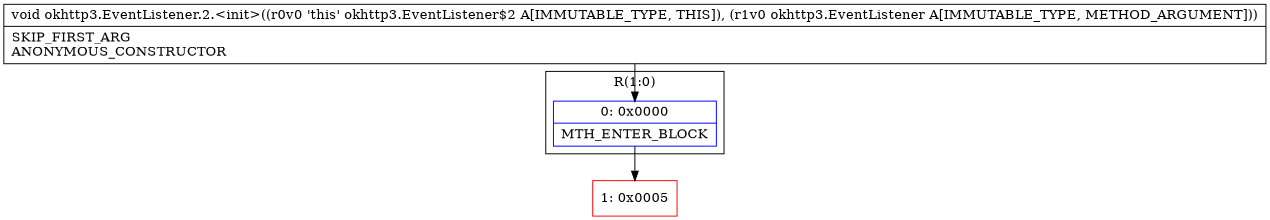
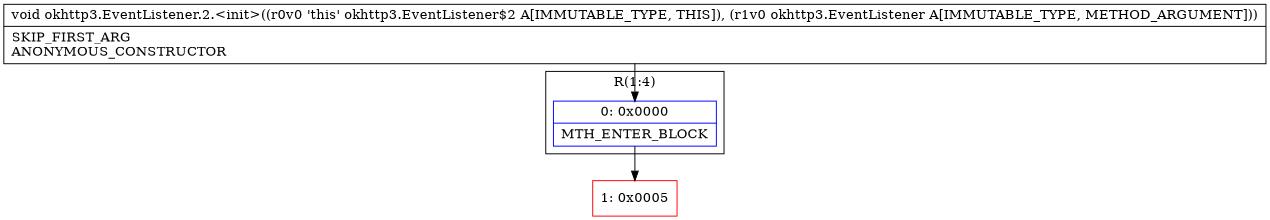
(635, 82) -> (635, 82)
